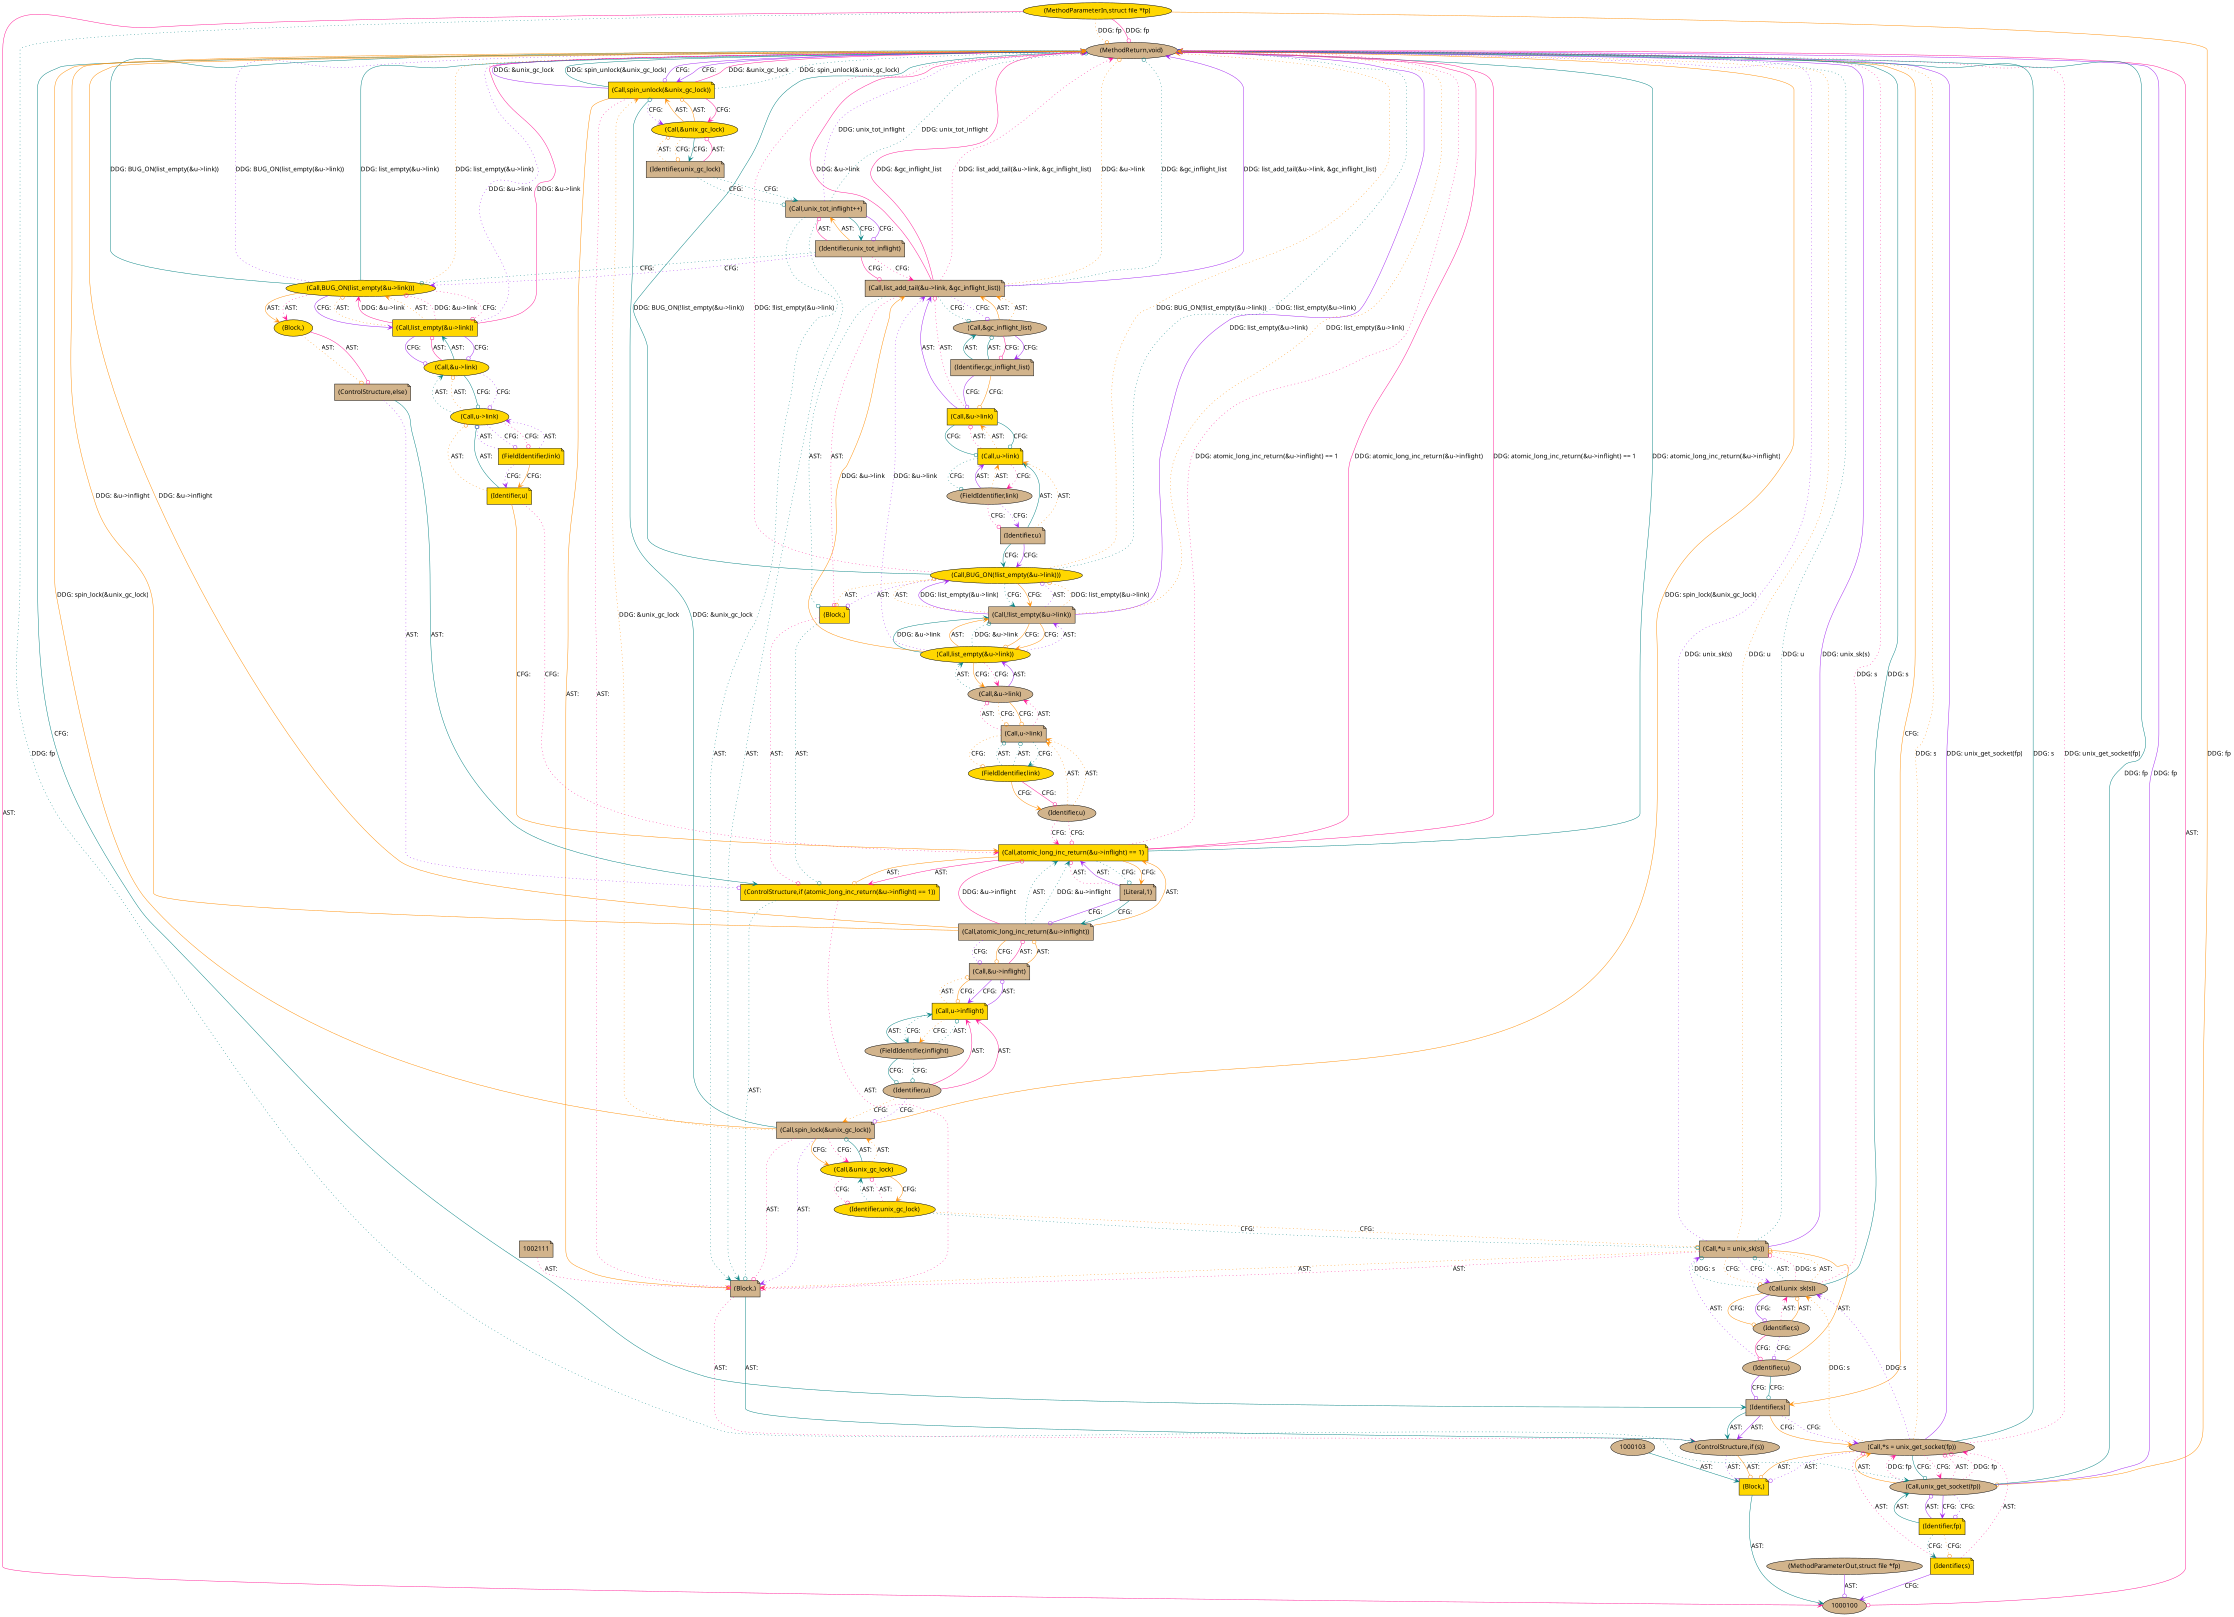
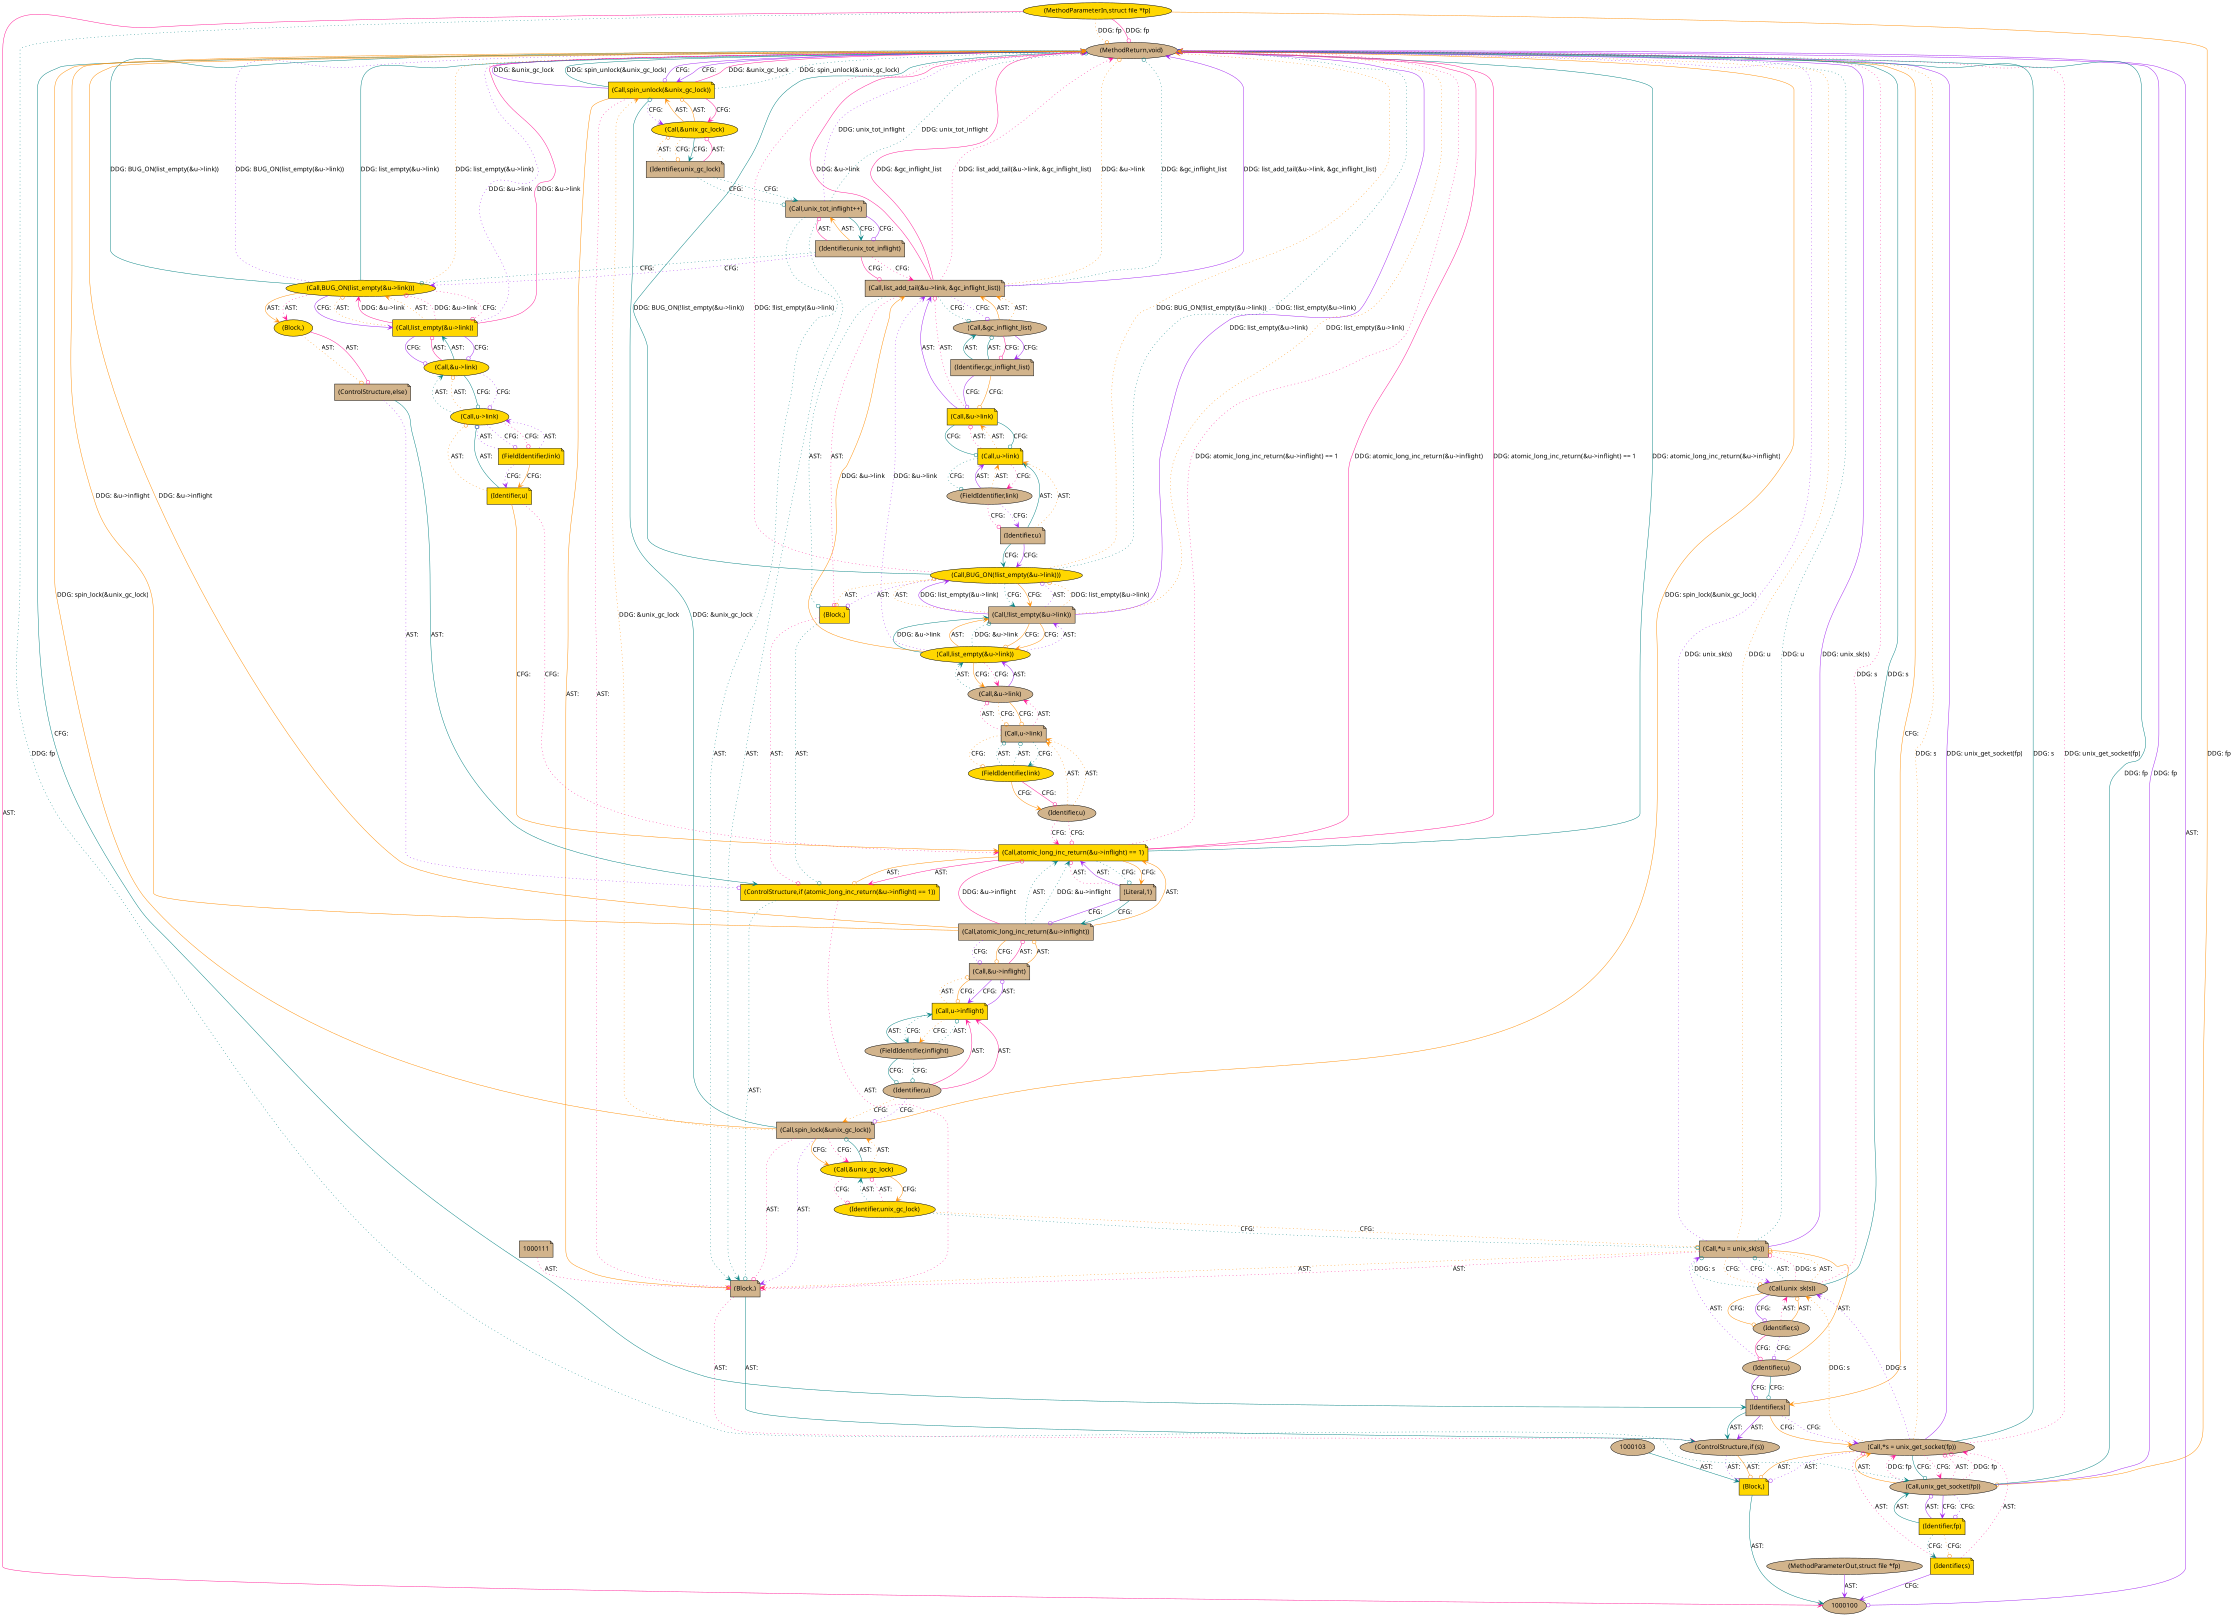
(2186, 479) -> (2186, 479)
(536, 1249) -> (536, 1249)
(1845, 1584) -> (1845, 1584)
